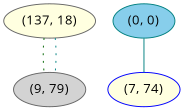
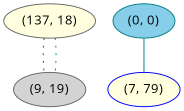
(50, 90) -> (50, 90)
(144, 90) -> (144, 90)
